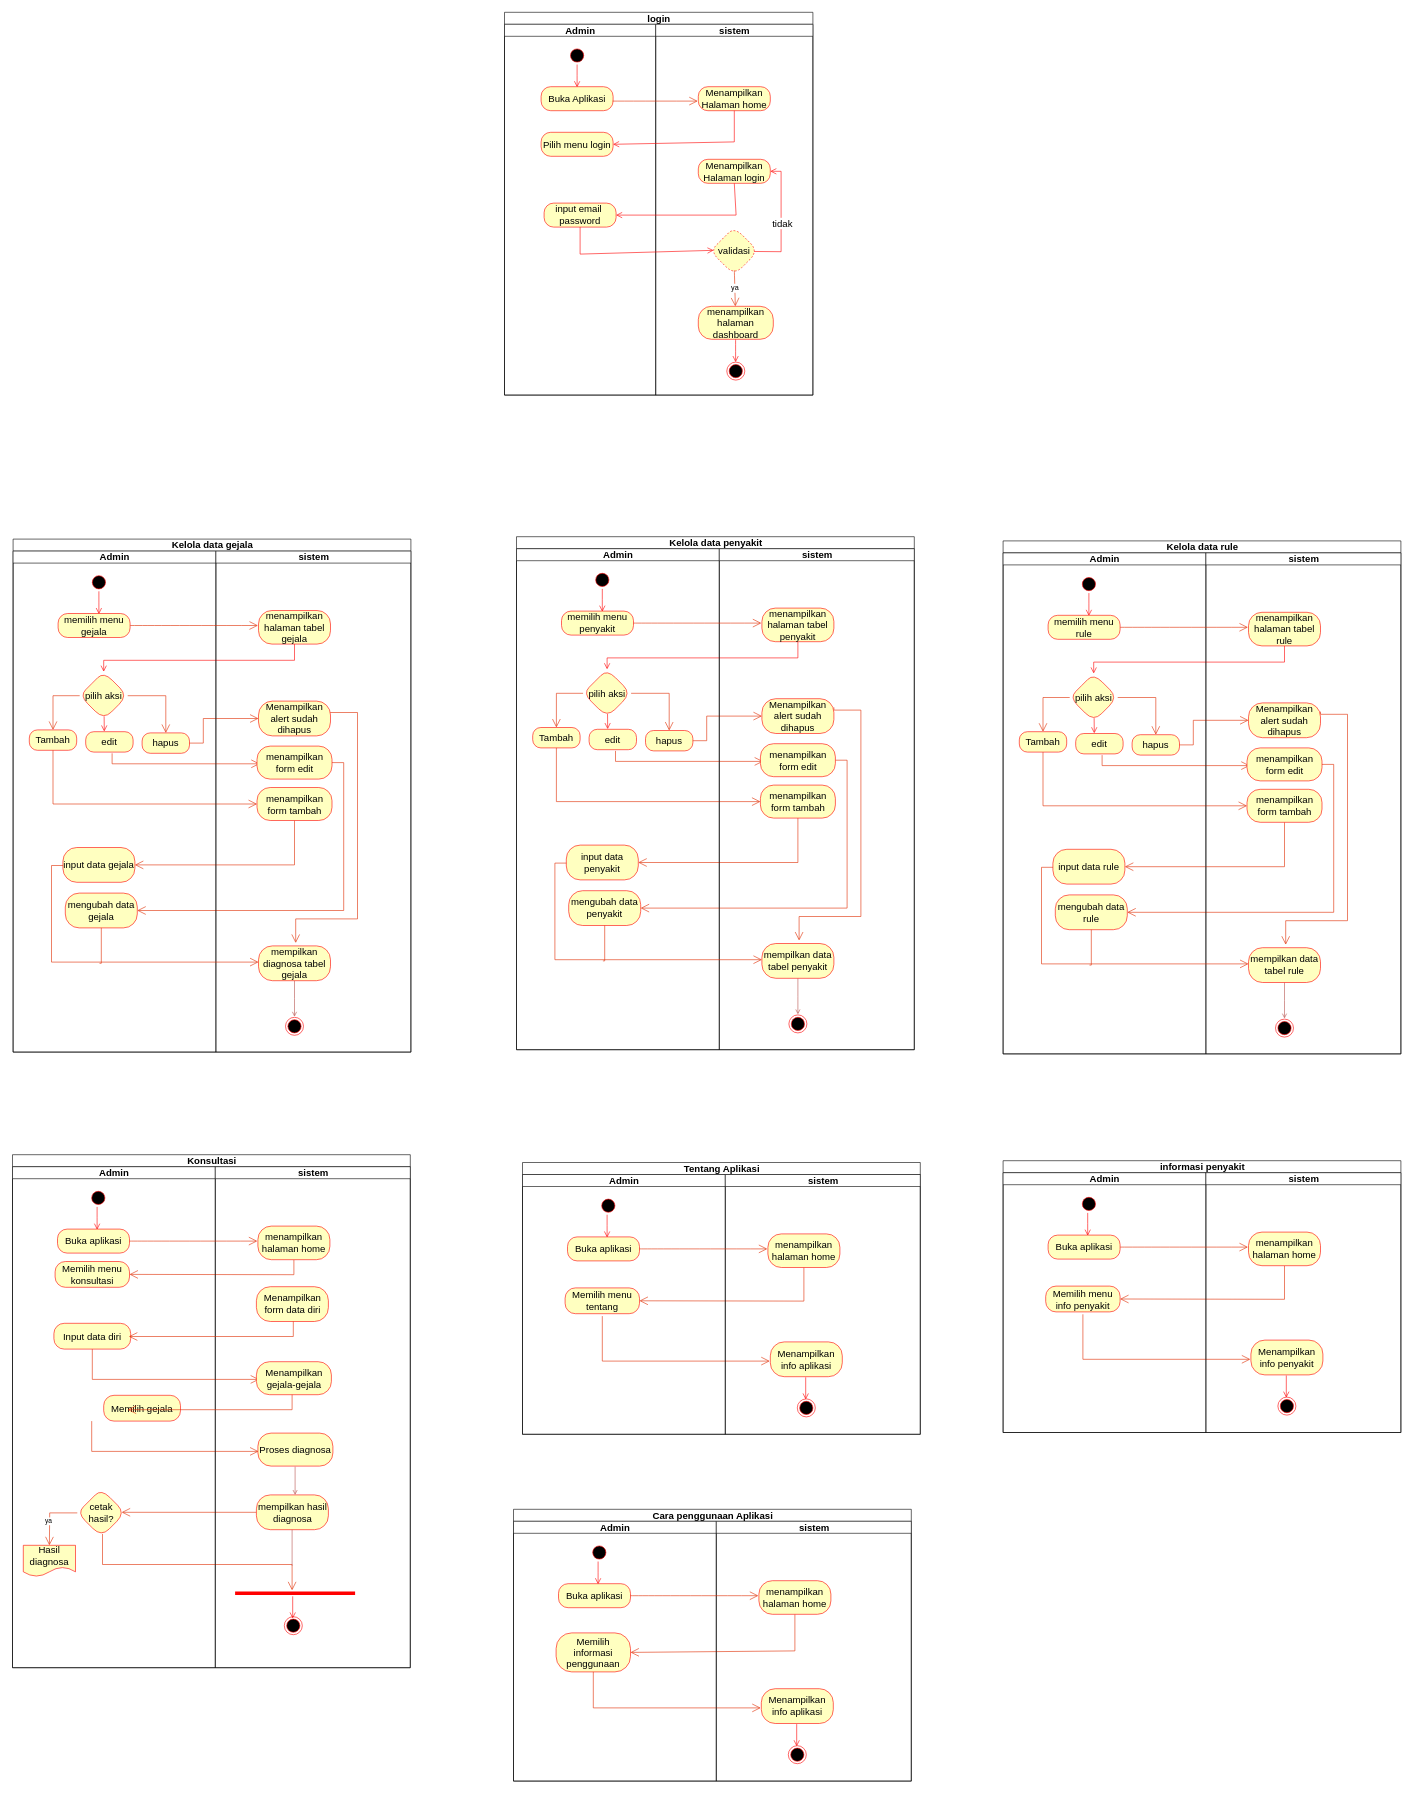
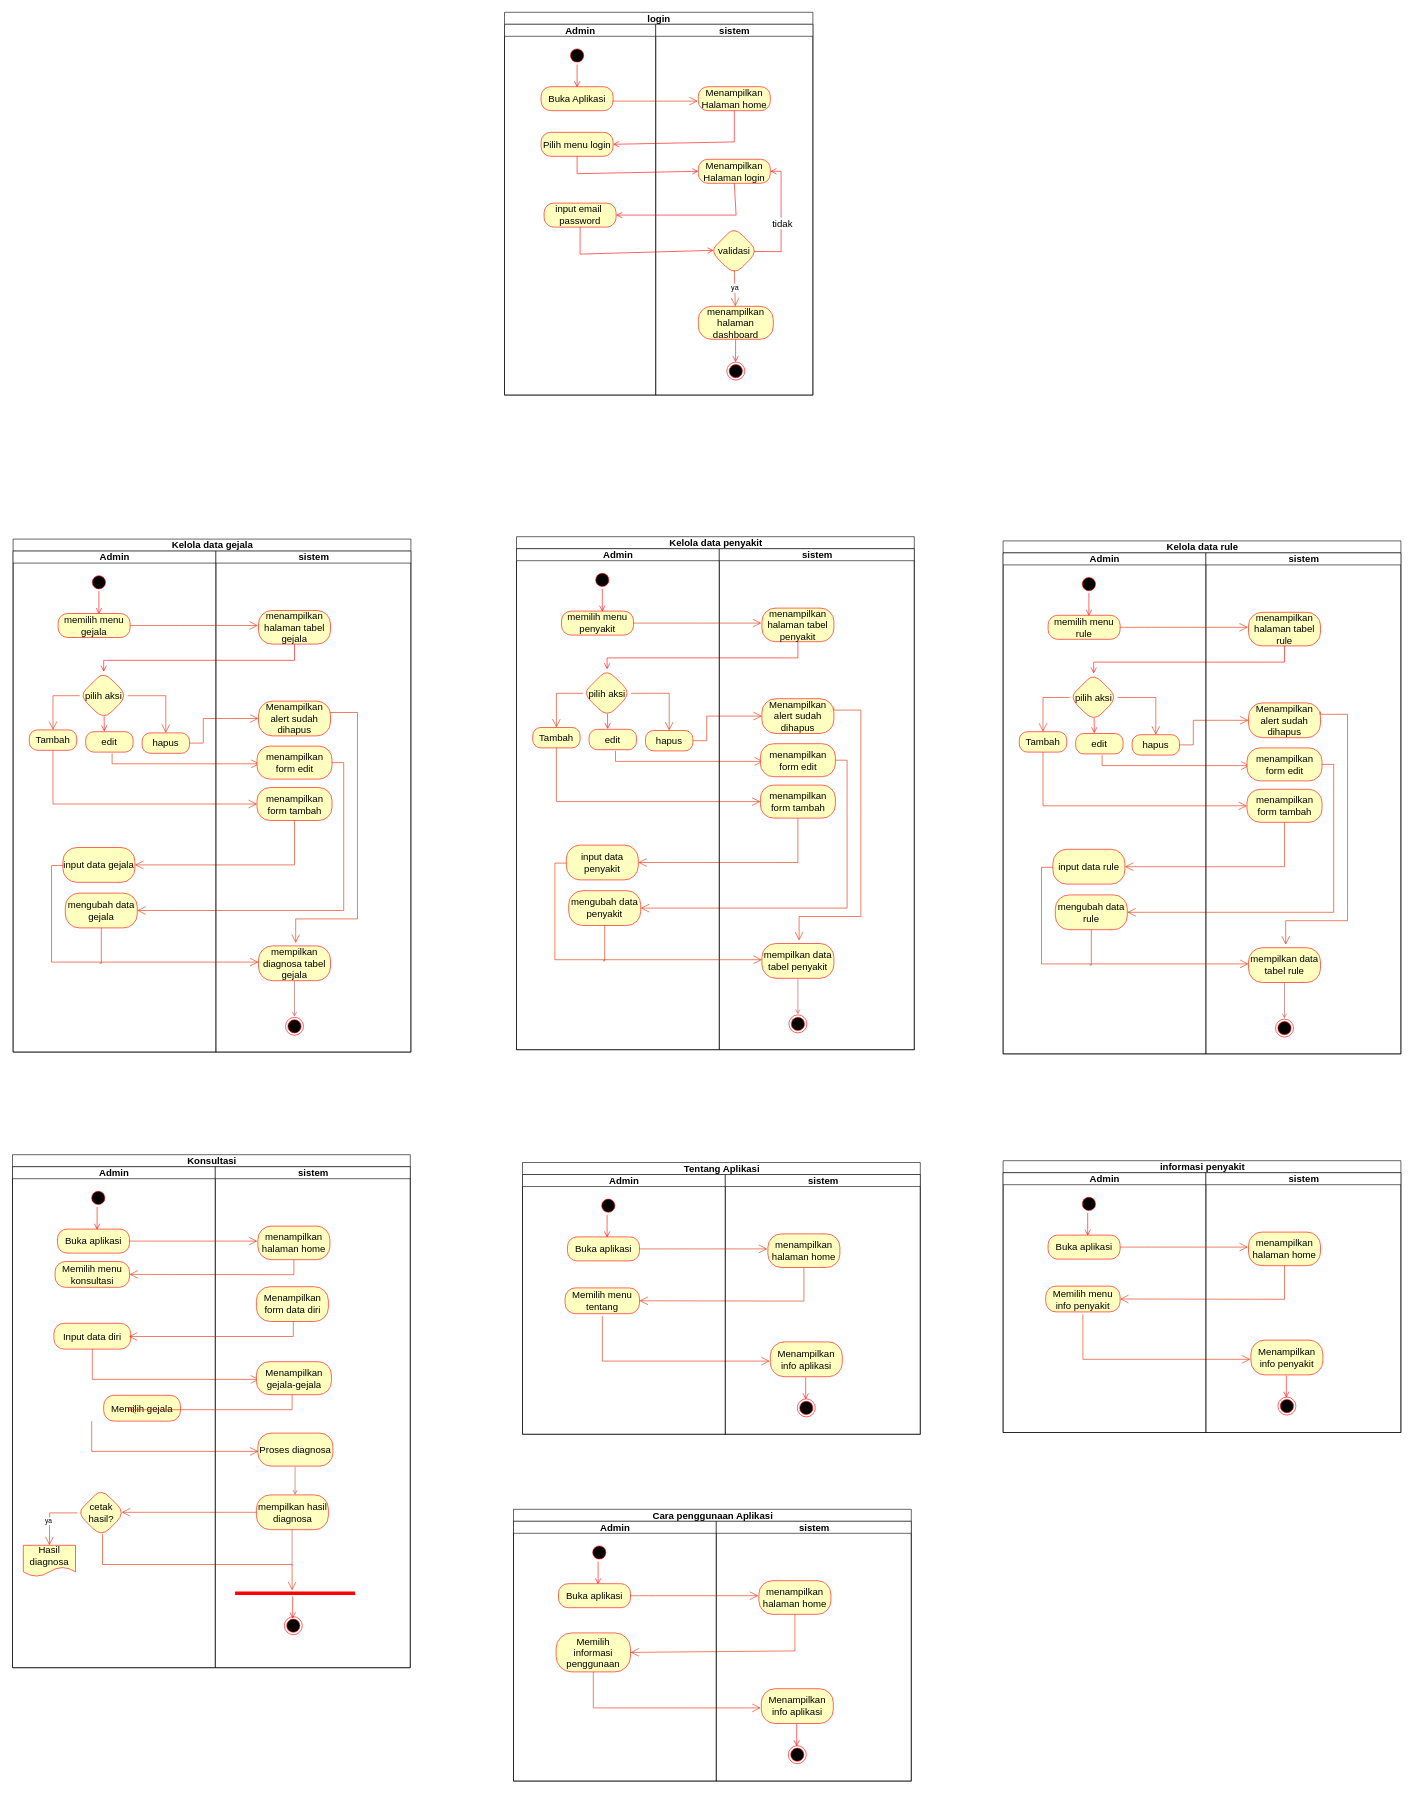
none -> (615, 173)
(734, 251) -> (734, 251)
